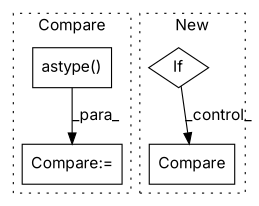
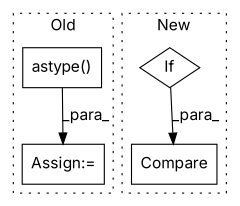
(72, 26) -> (63, 26)
(219, 116) -> (196, 116)
(72, 164) -> (63, 164)
